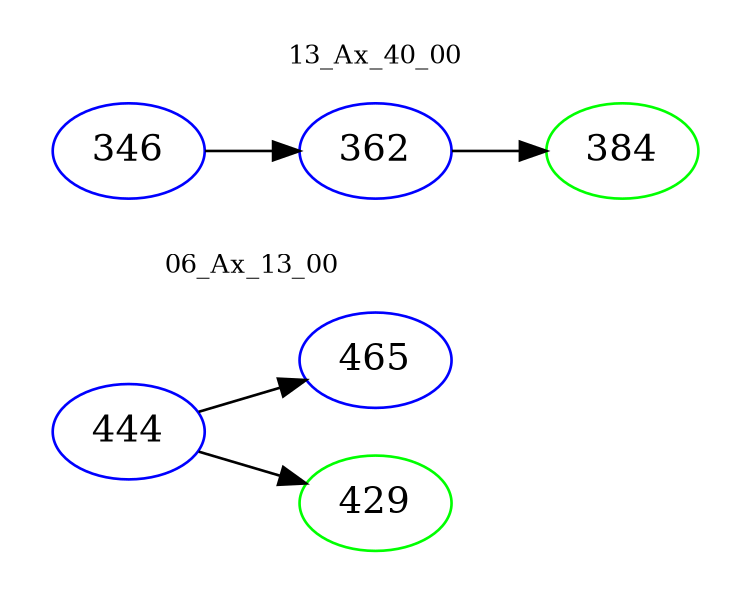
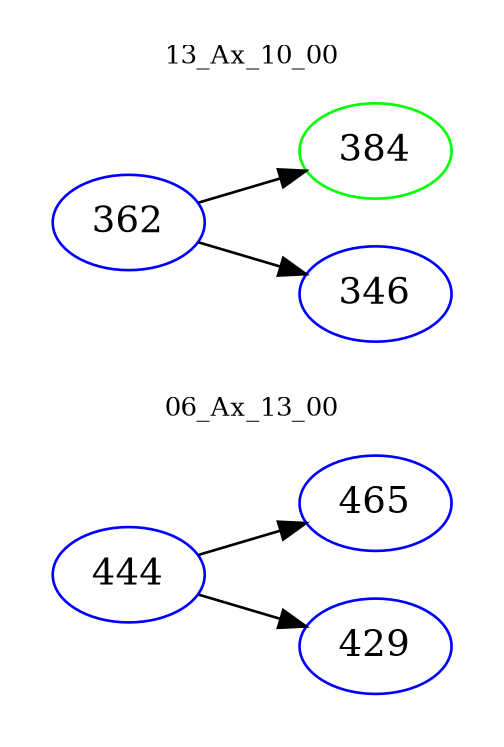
(376, 57) -> (252, 57)
(239, 151) -> (239, 254)
(376, 503) -> (376, 646)
